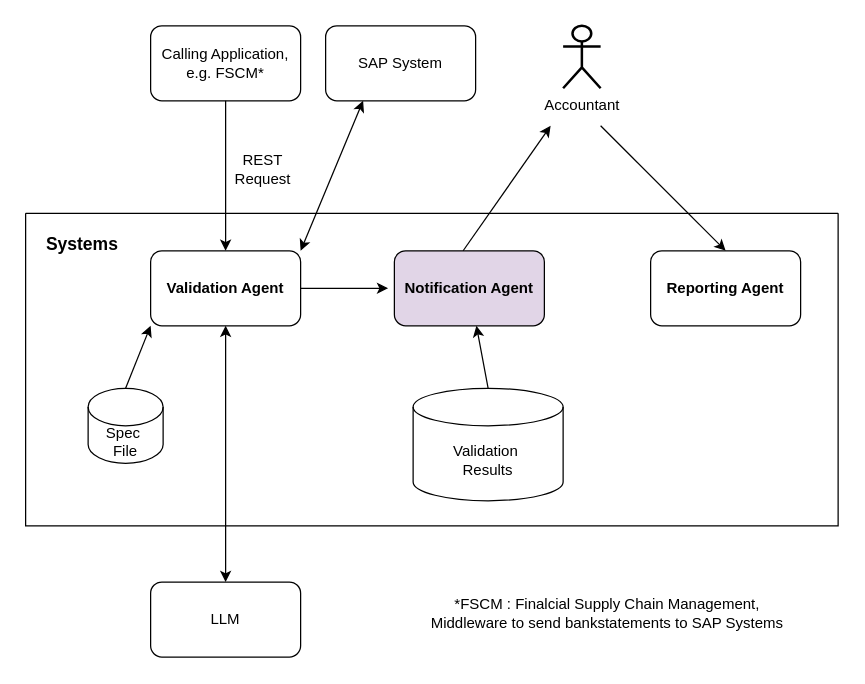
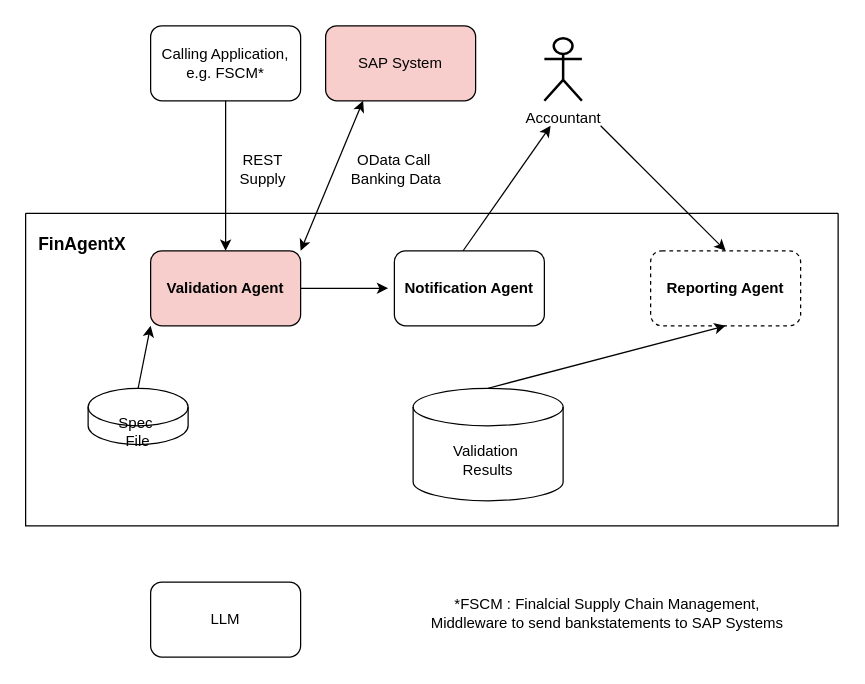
(582, 57) -> (563, 69)
(401, 63) -> (401, 63)
(263, 169) -> (263, 169)
none -> (394, 169)
(83, 244) -> (83, 244)
(226, 288) -> (226, 288)
(469, 288) -> (469, 288)
(726, 288) -> (726, 288)
(483, 361) -> (603, 358)
(126, 426) -> (138, 416)
(226, 454) -> none
